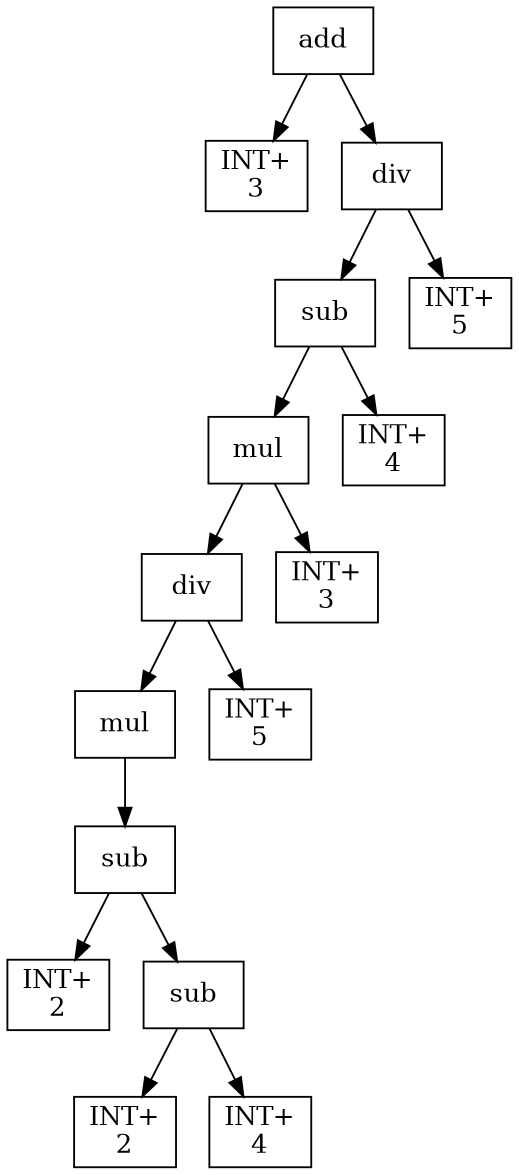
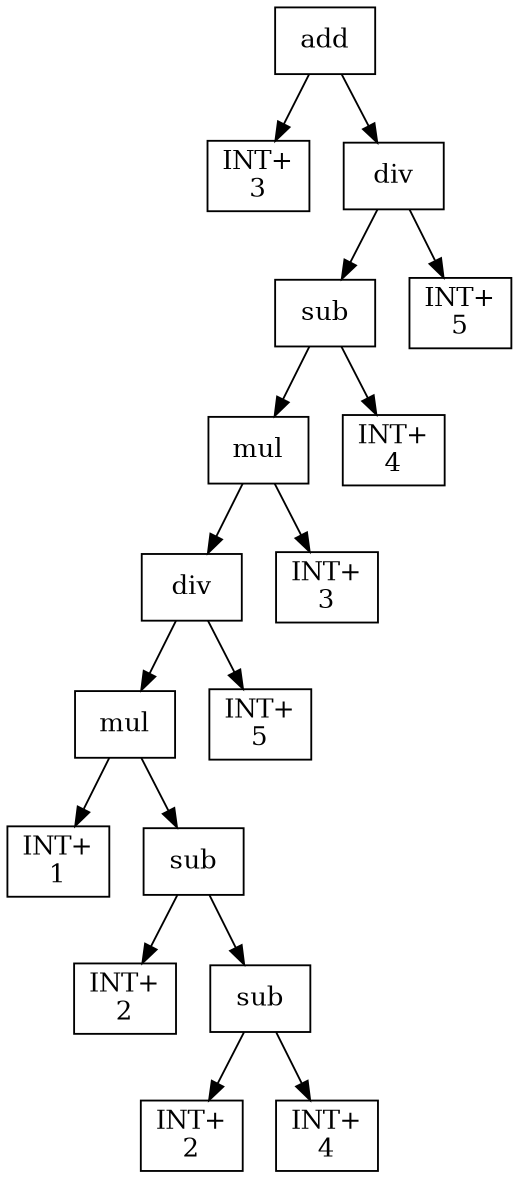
none -> (58, 862)
